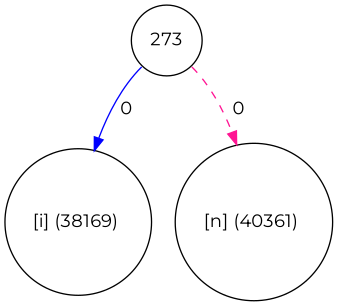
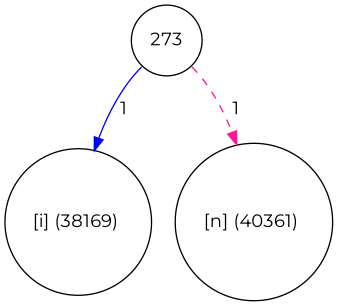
(124, 109) -> (122, 109)
(236, 109) -> (234, 109)
